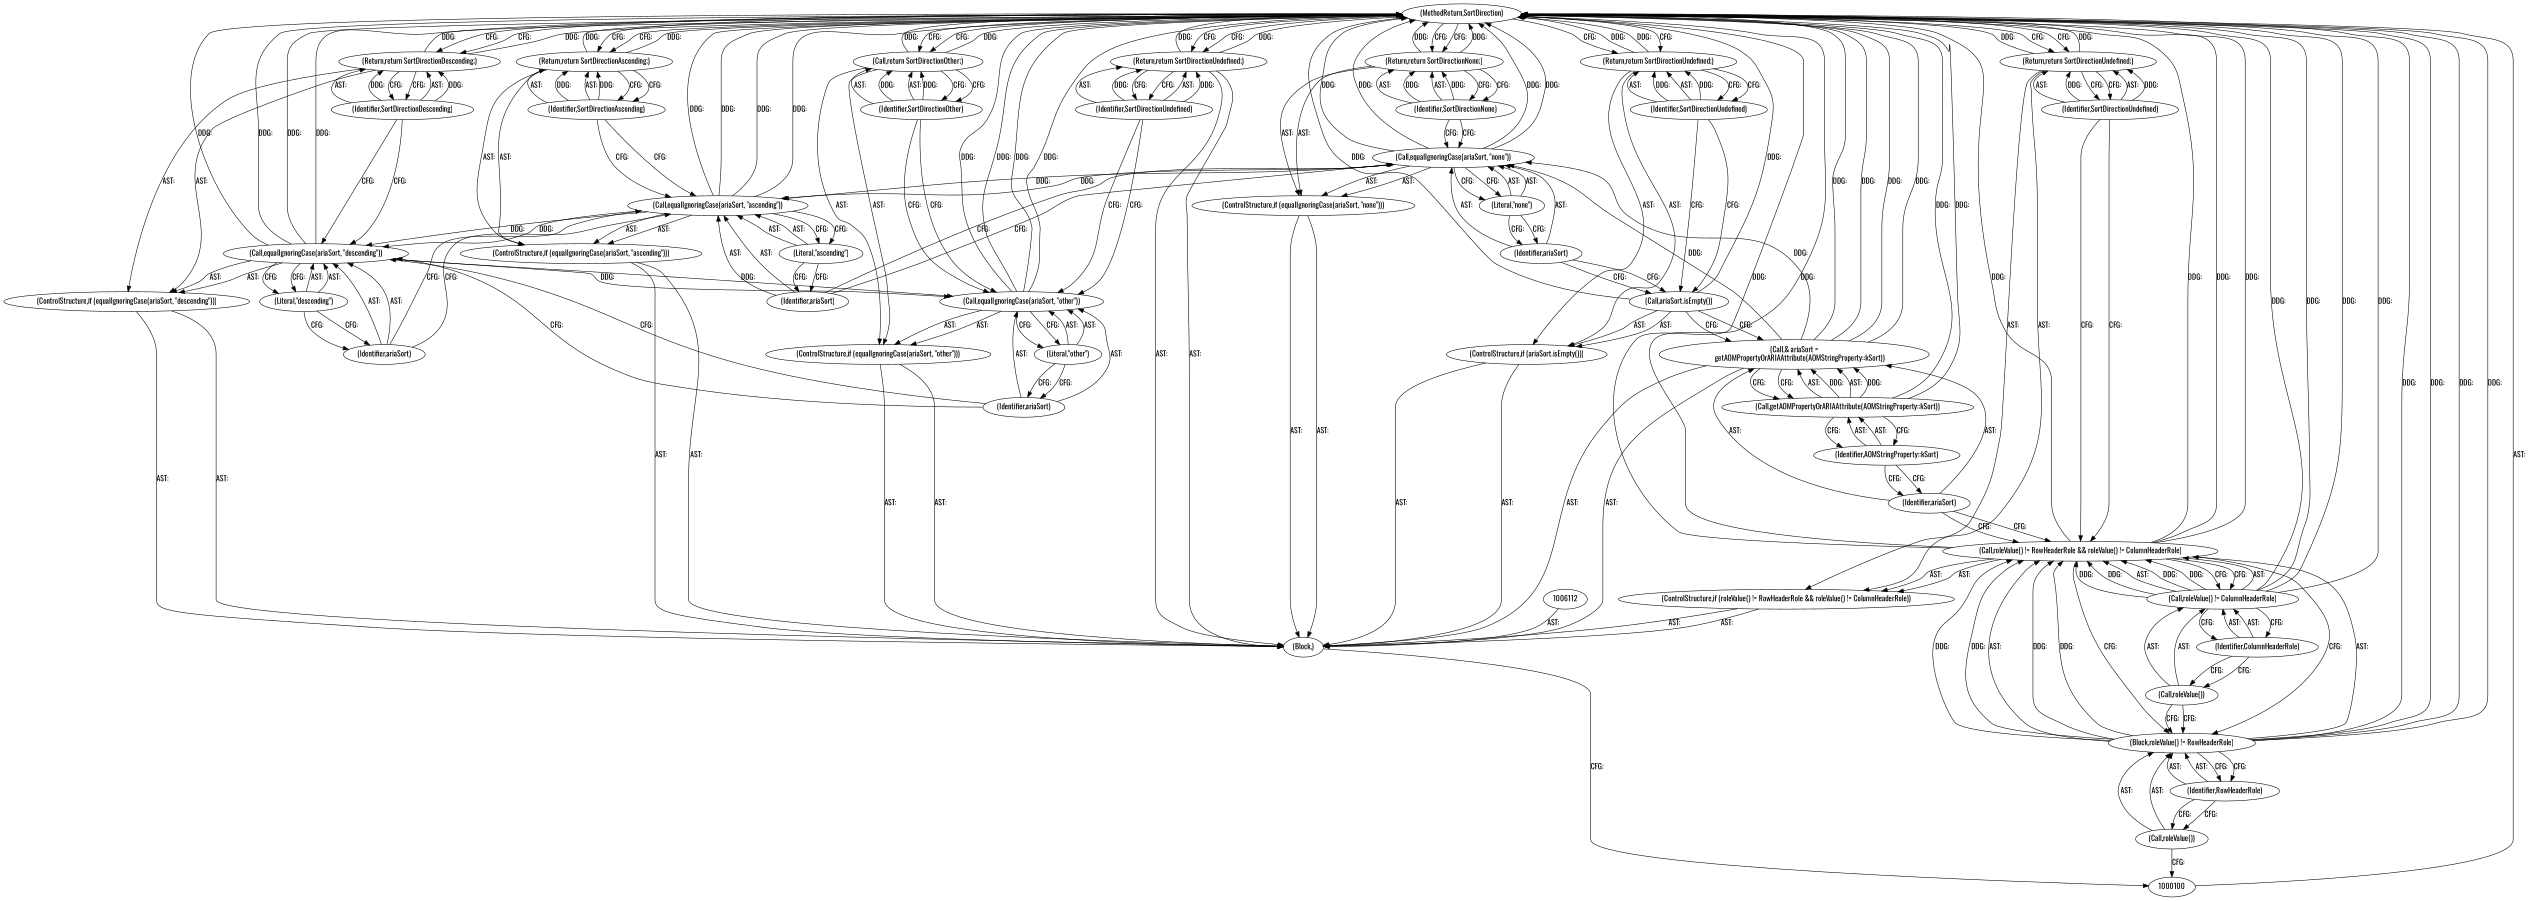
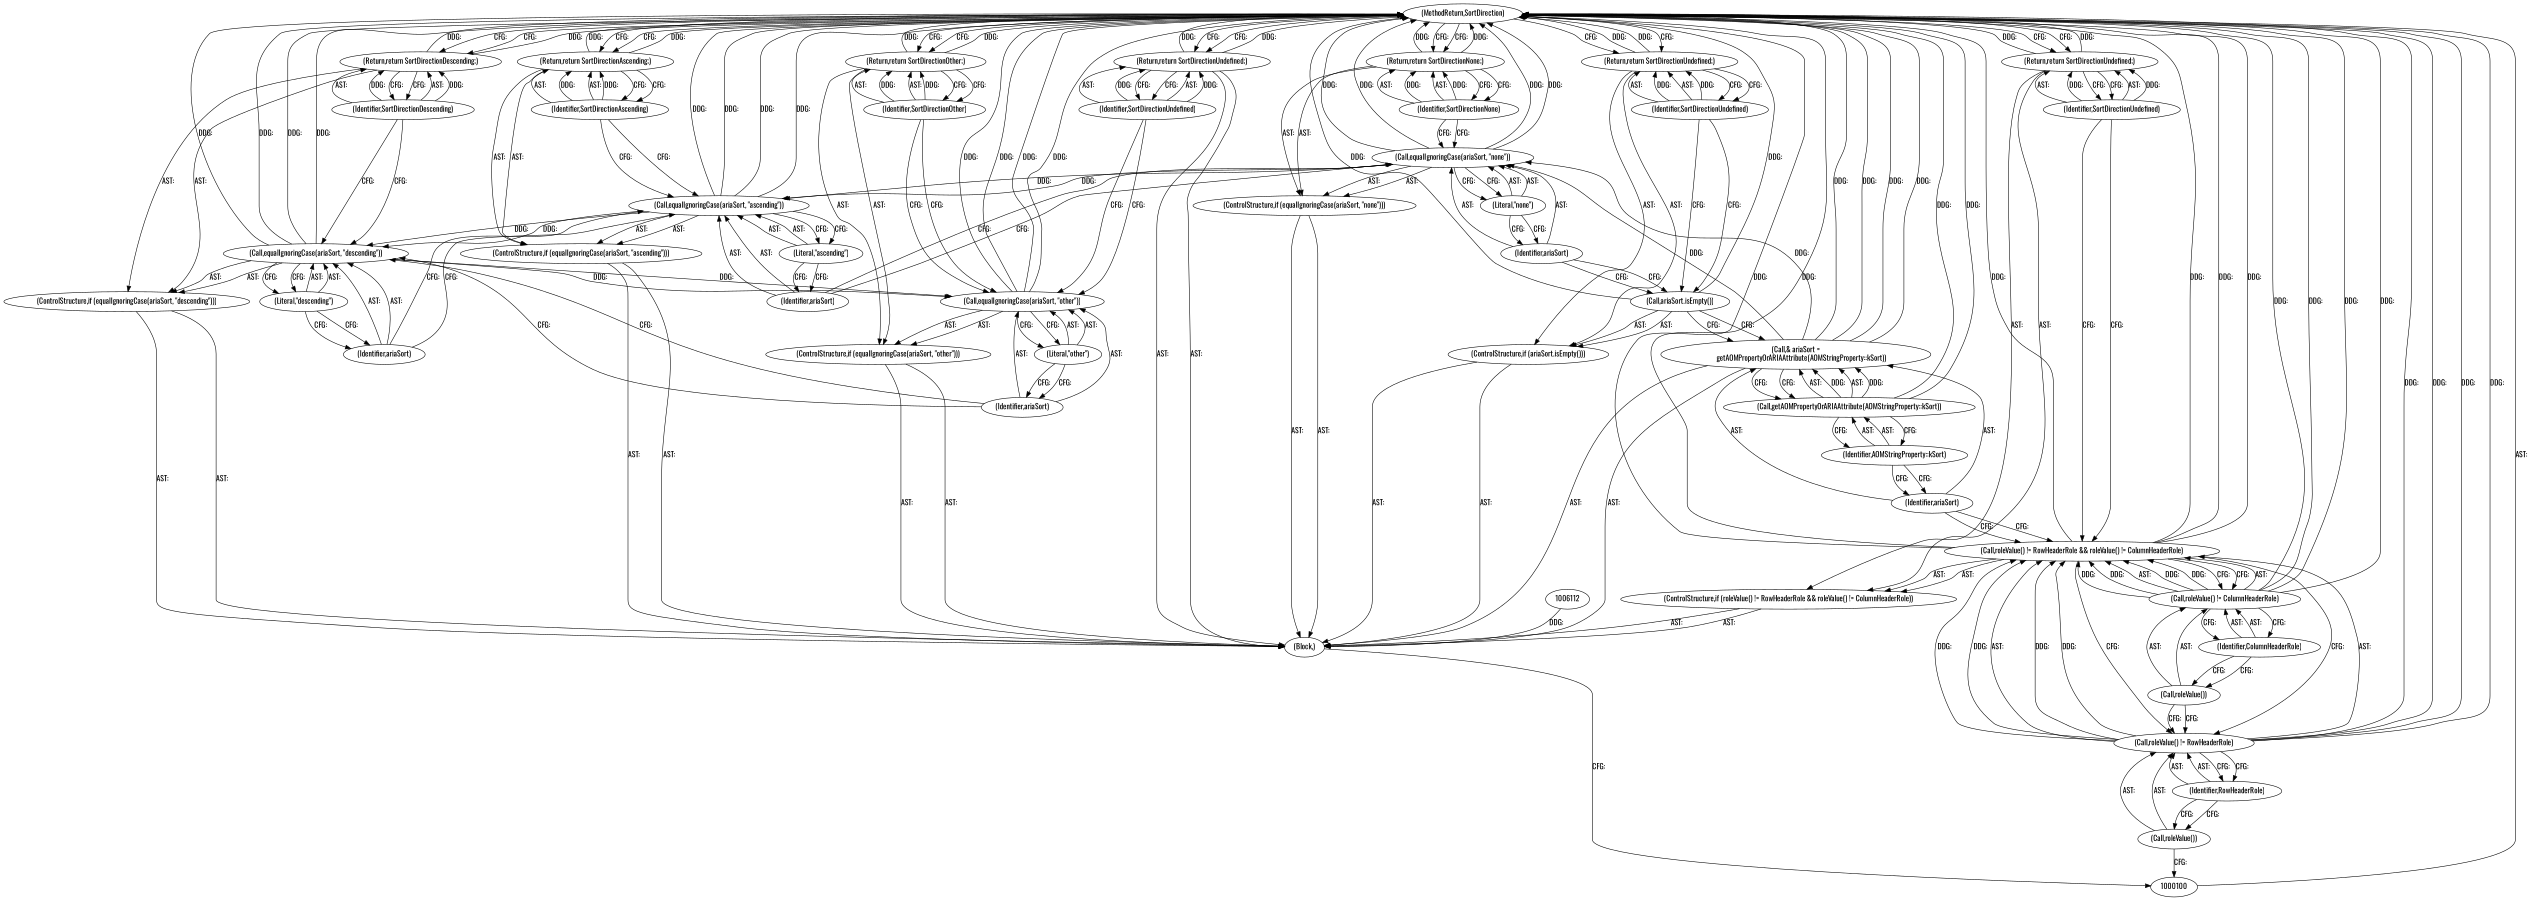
(918, 62) -> (916, 62)
(1554, 623) -> (1557, 623)
(2182, 743) -> (2184, 743)
